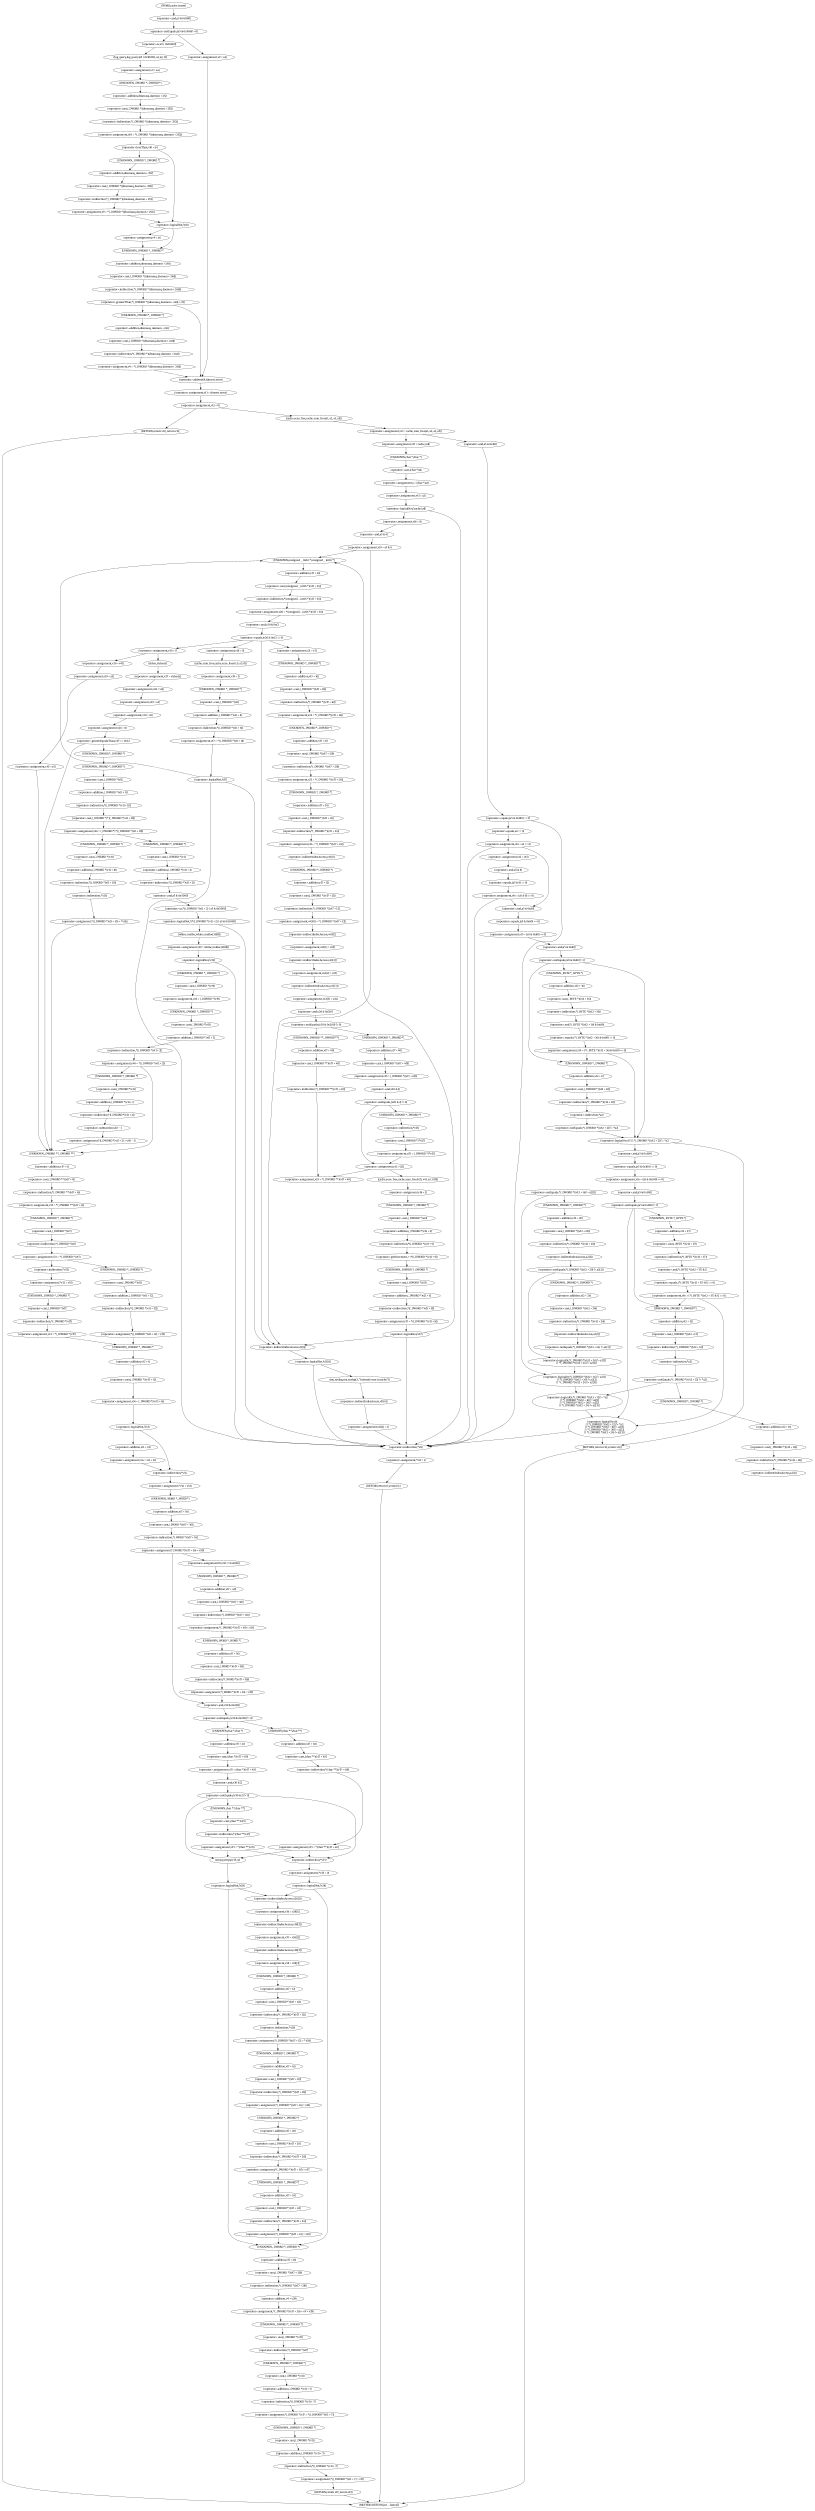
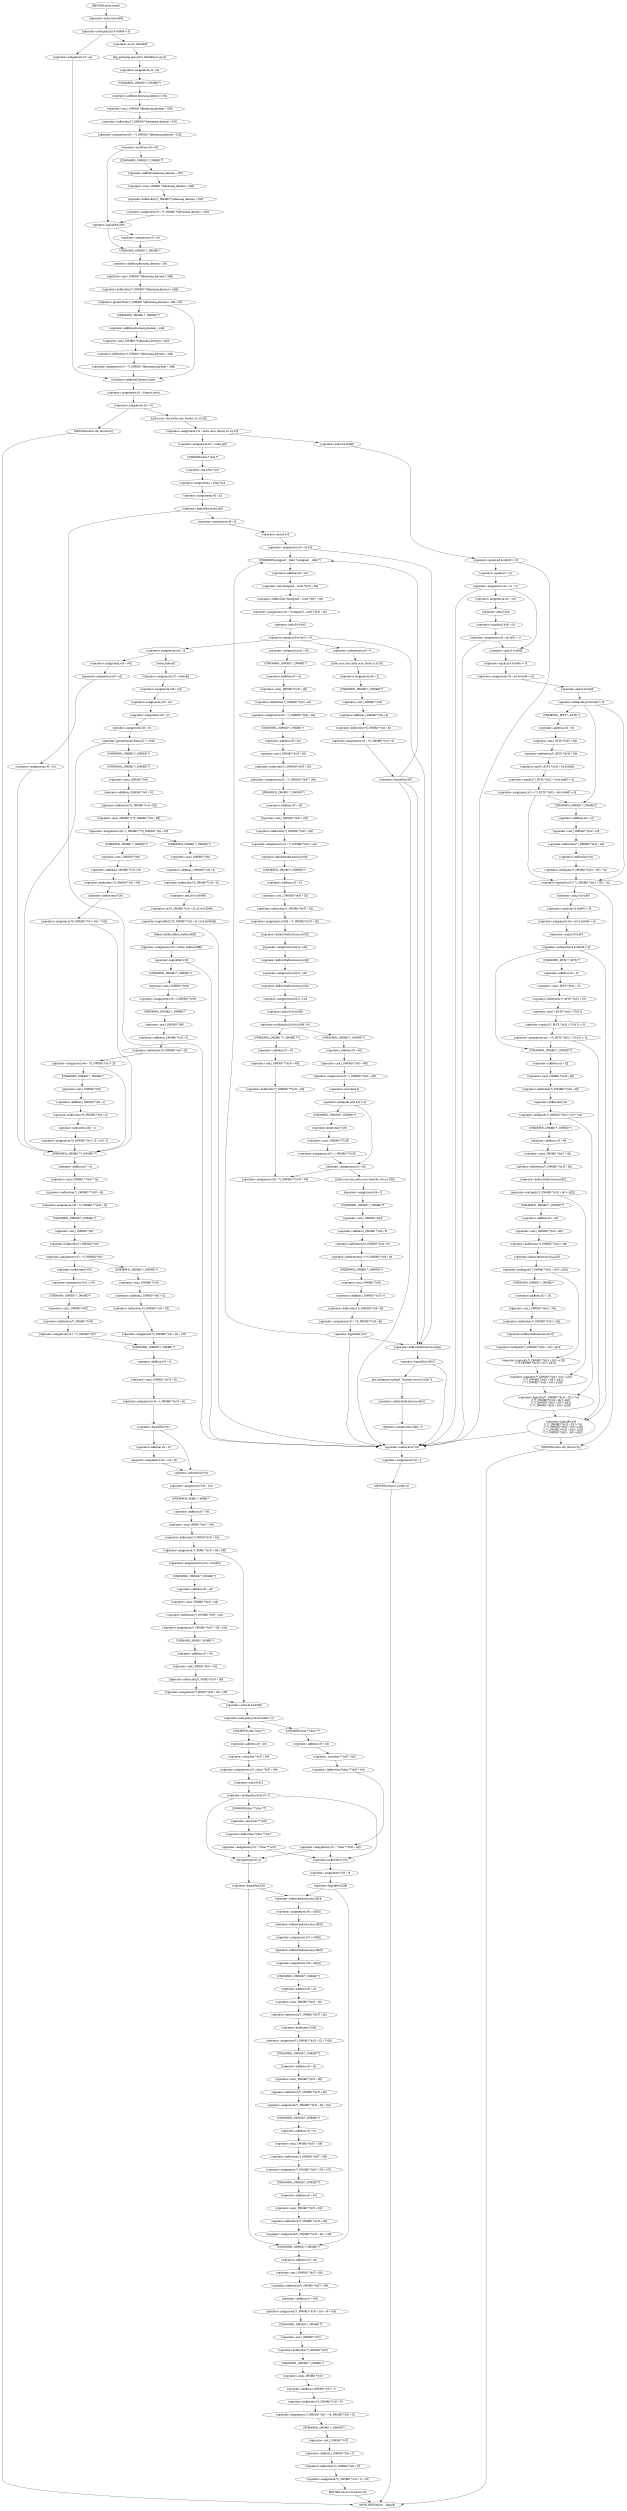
(174, 6) -> (106, 6)
none -> (543, 1185)
(379, 2505) -> (377, 2505)
